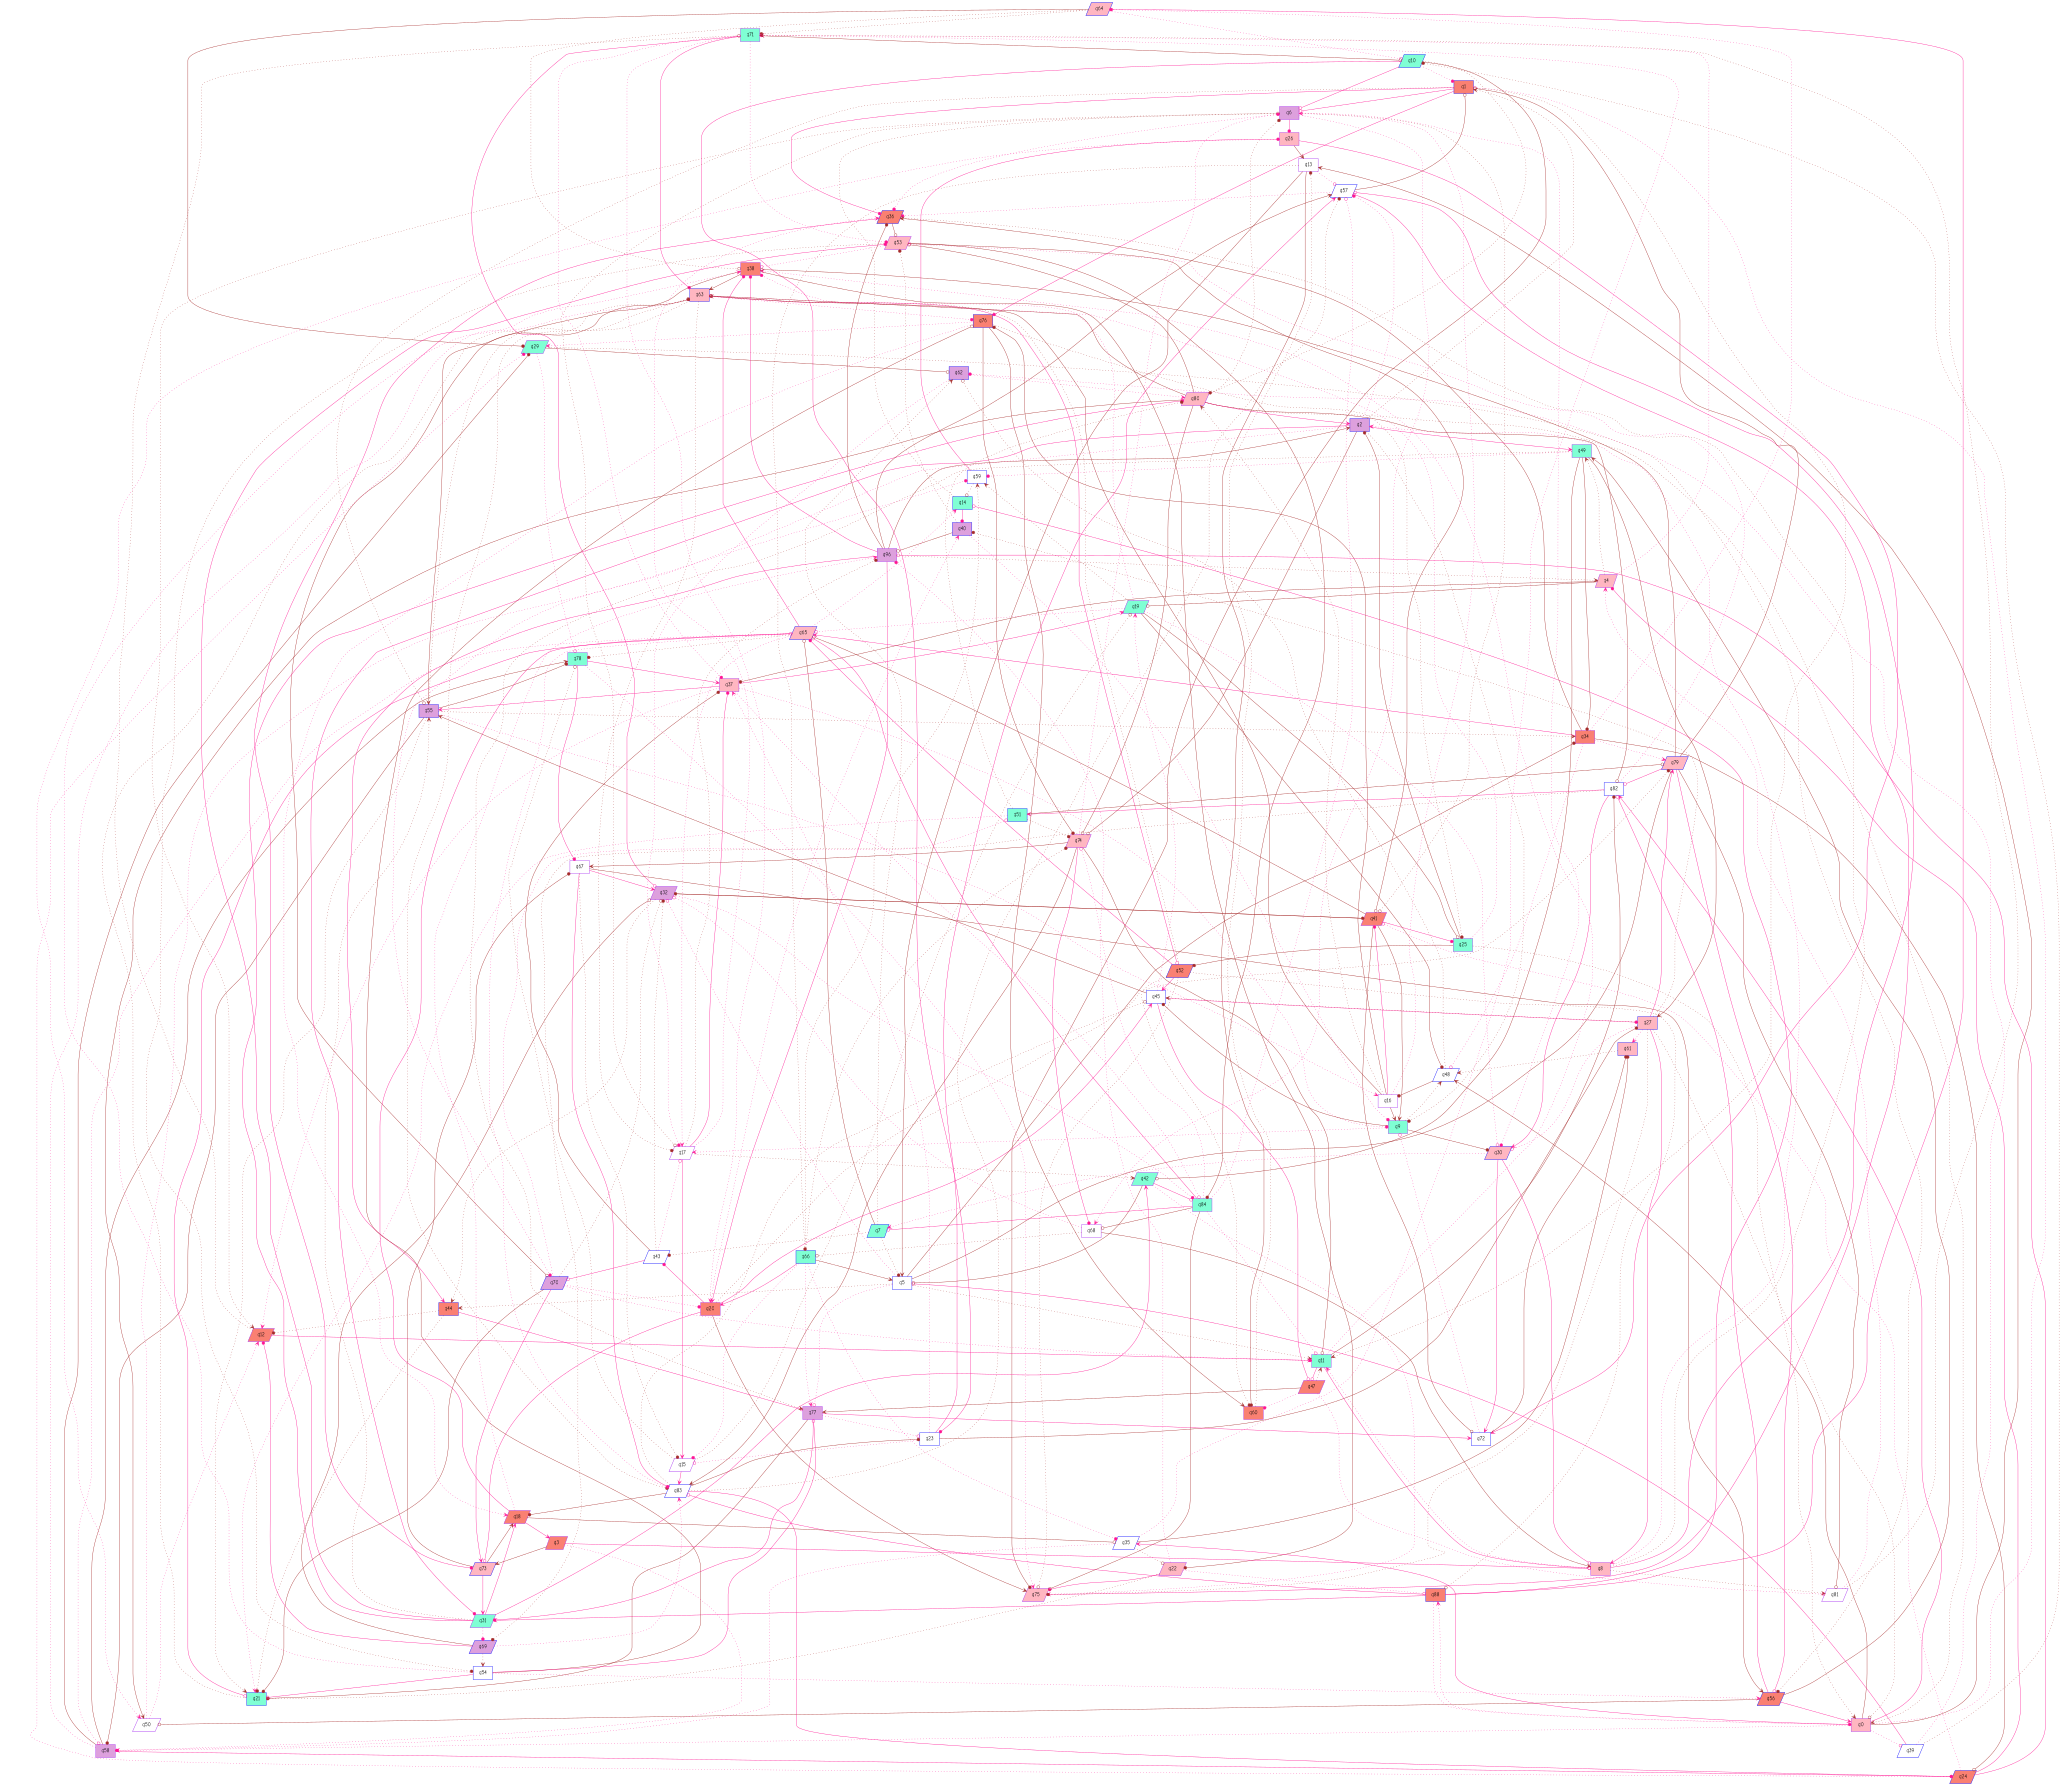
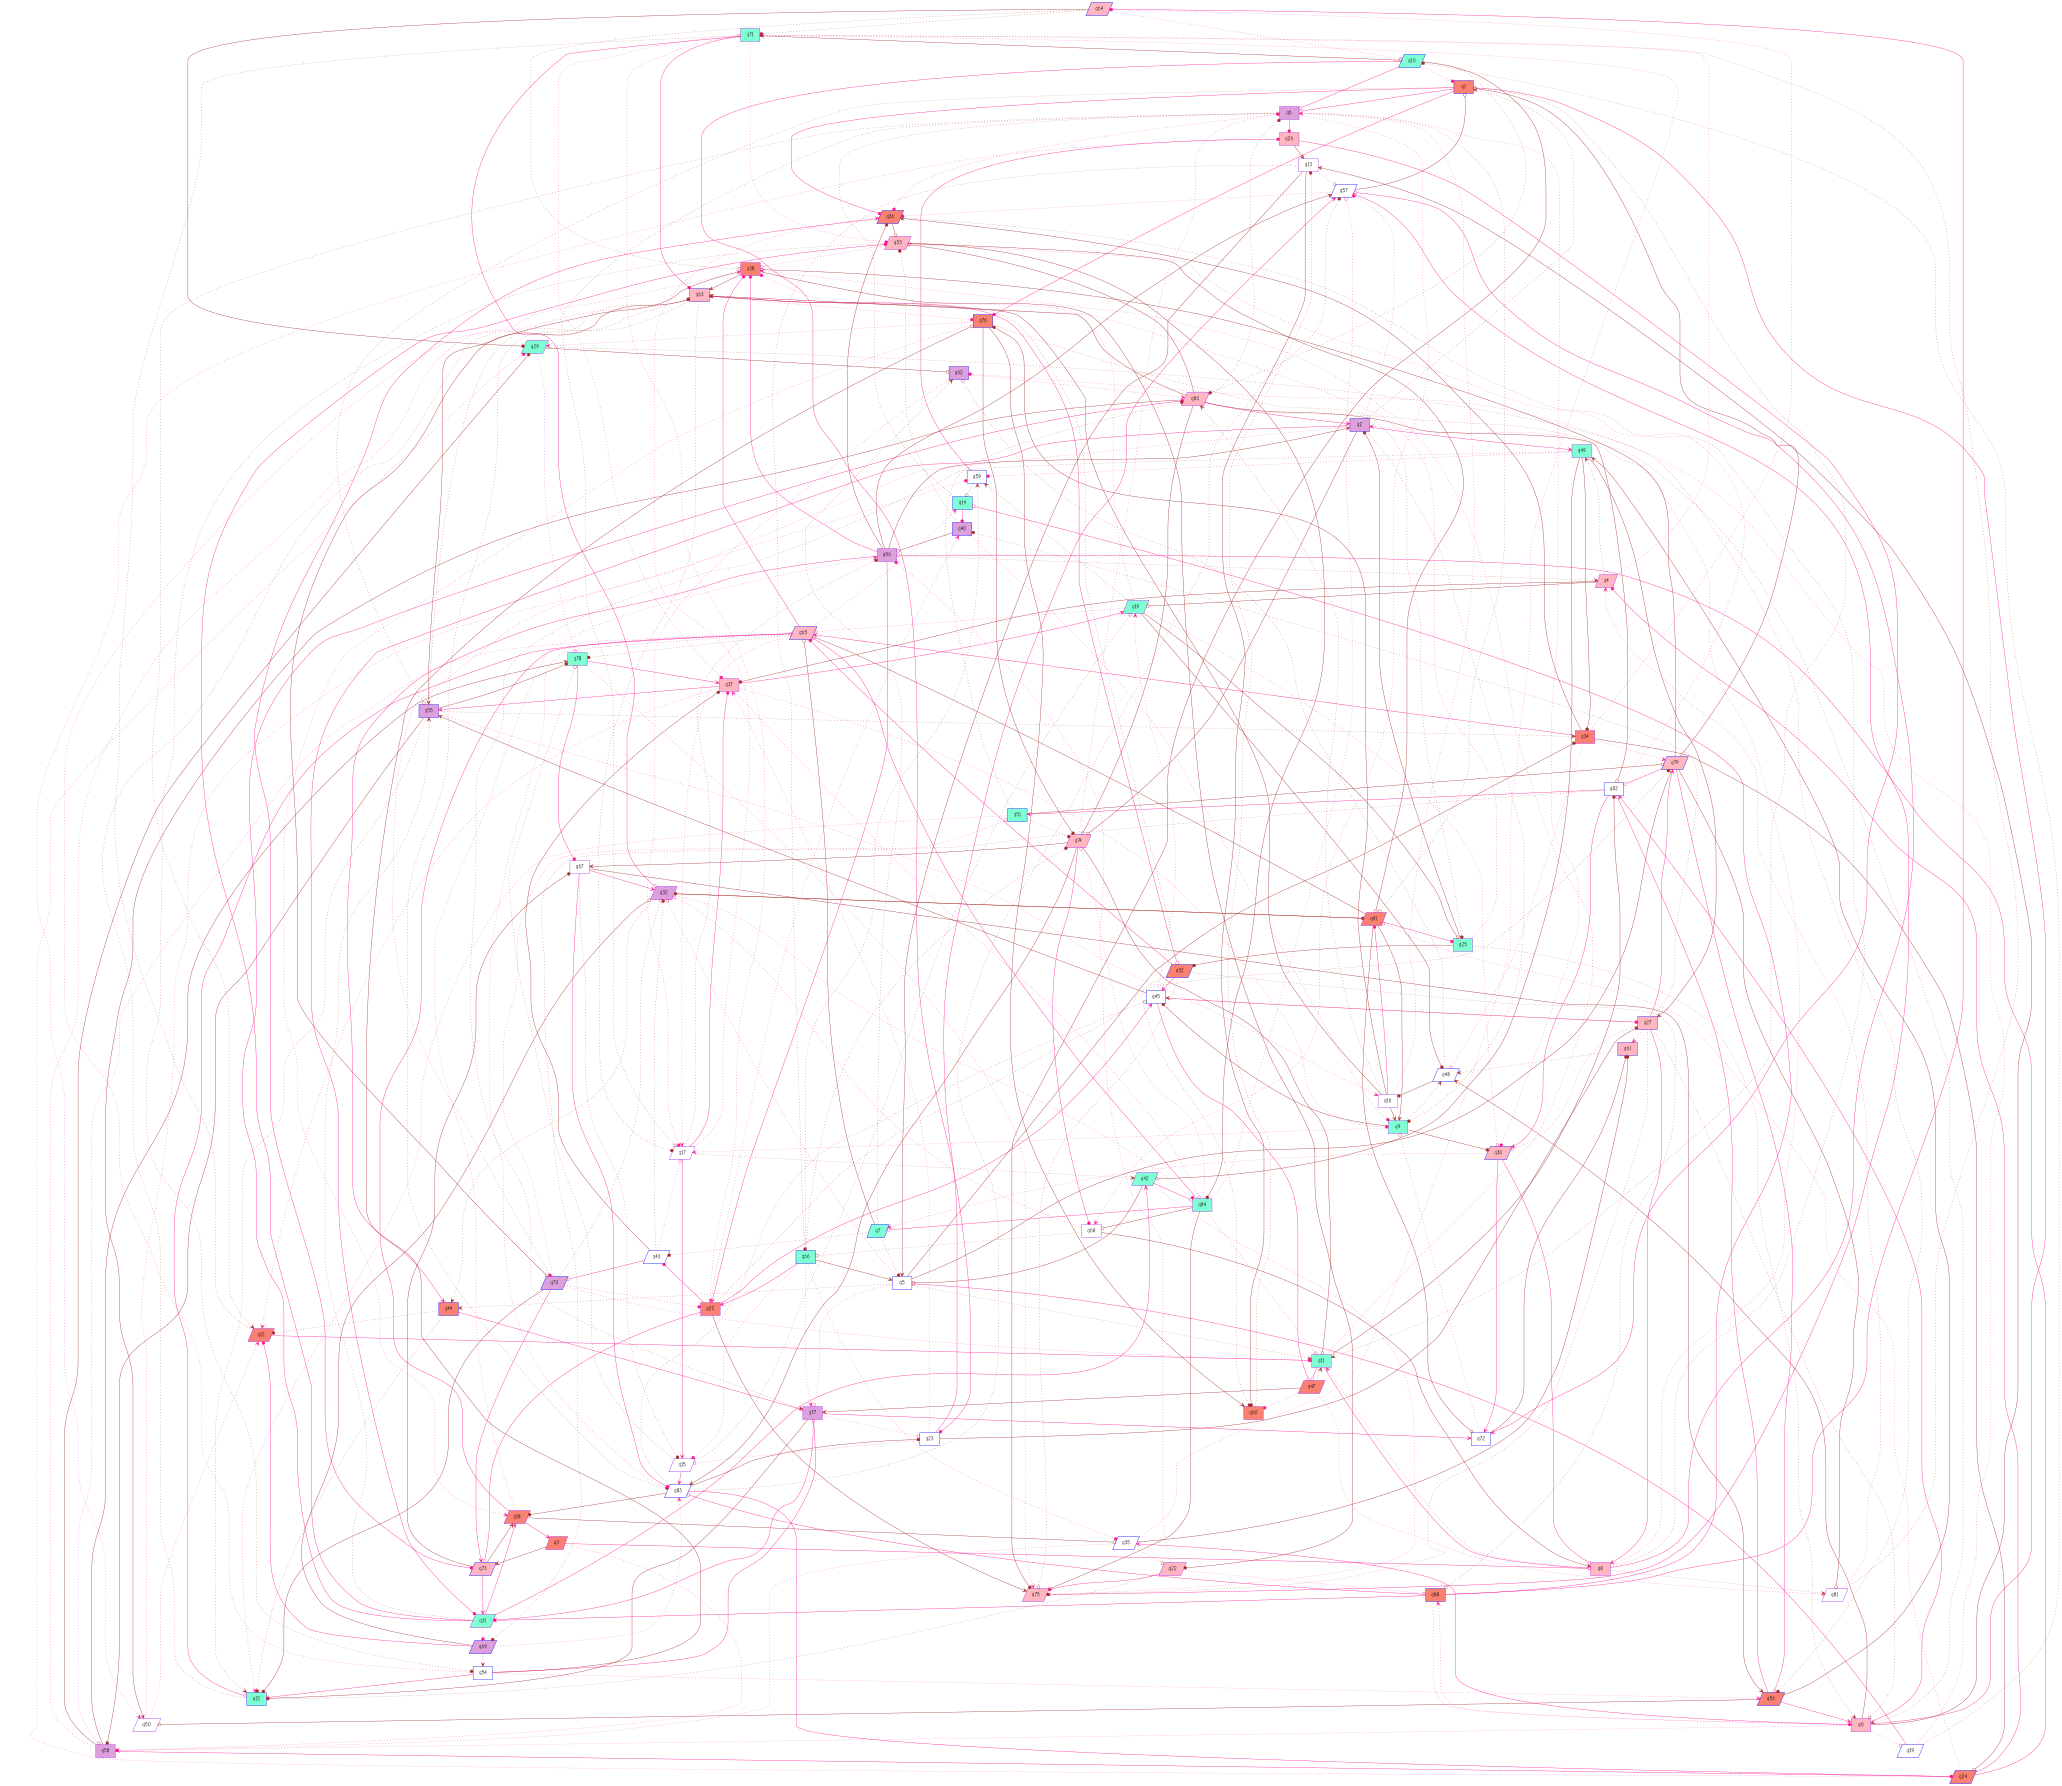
(1085, 486) -> (1085, 486)
(2029, 814) -> (2029, 814)
